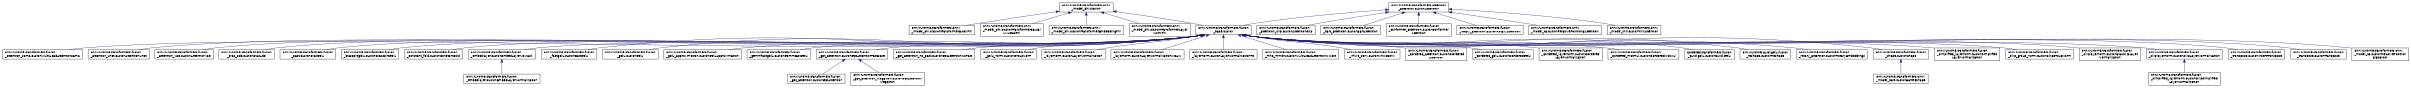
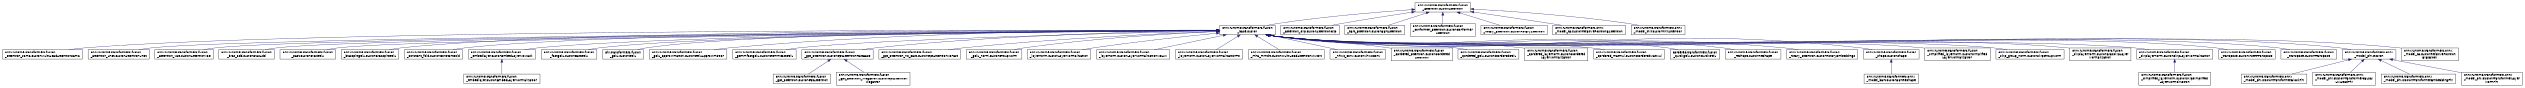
(1419, 7) -> (1443, 7)
(1160, 18) -> (1810, 42)
(630, 54) -> (623, 54)
(1765, 54) -> (1753, 54)
